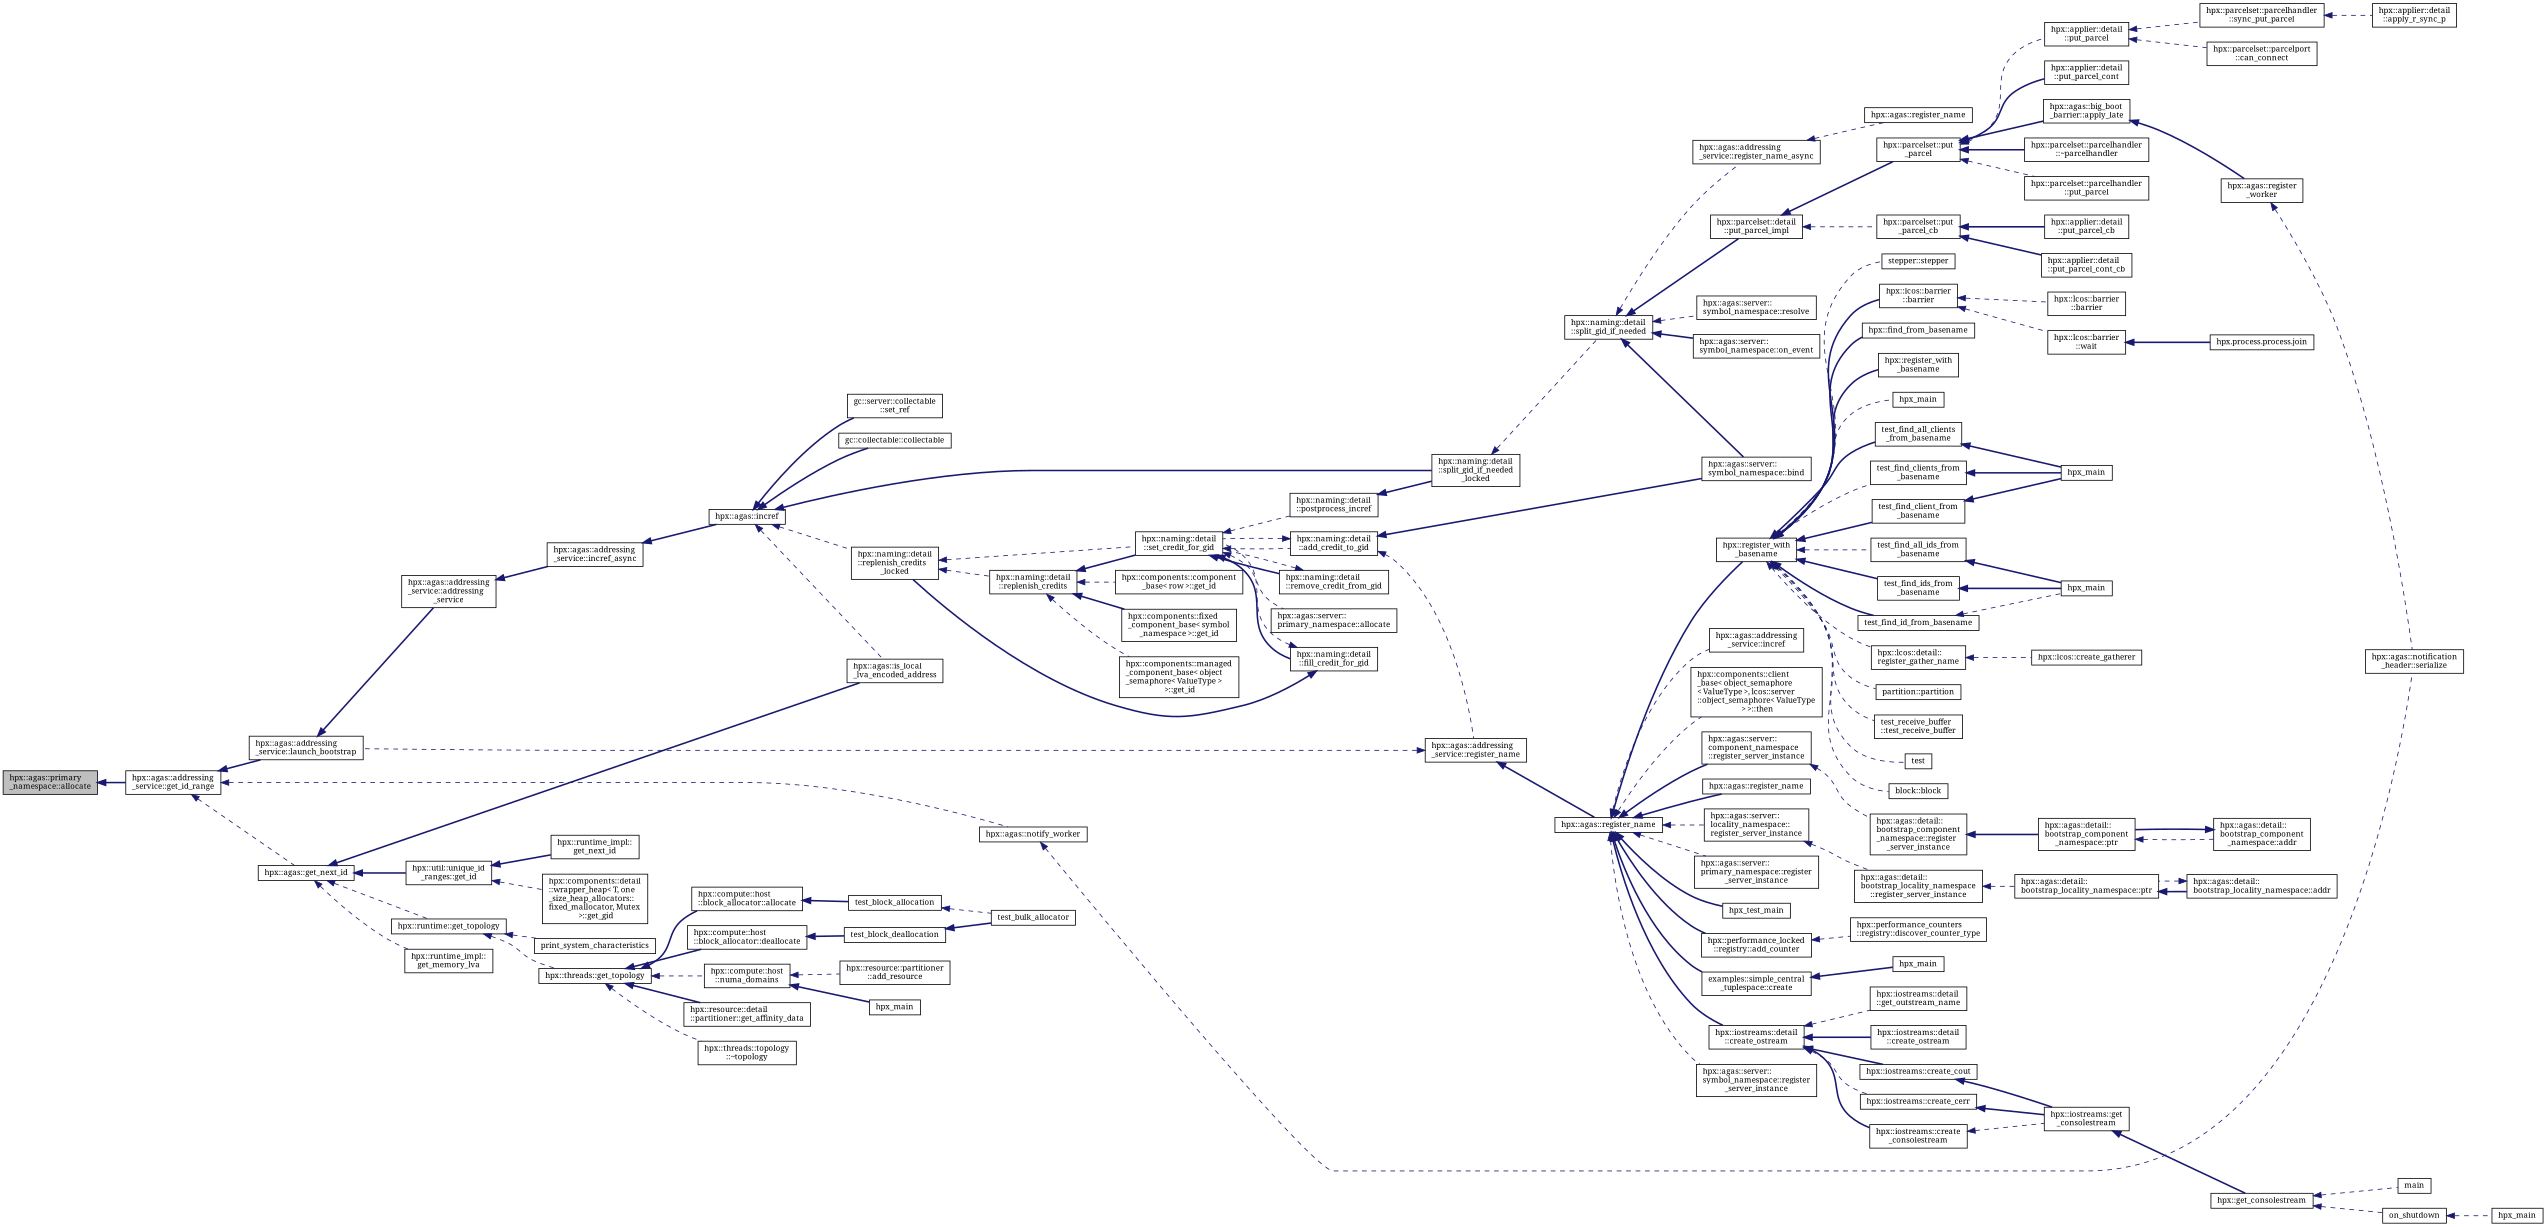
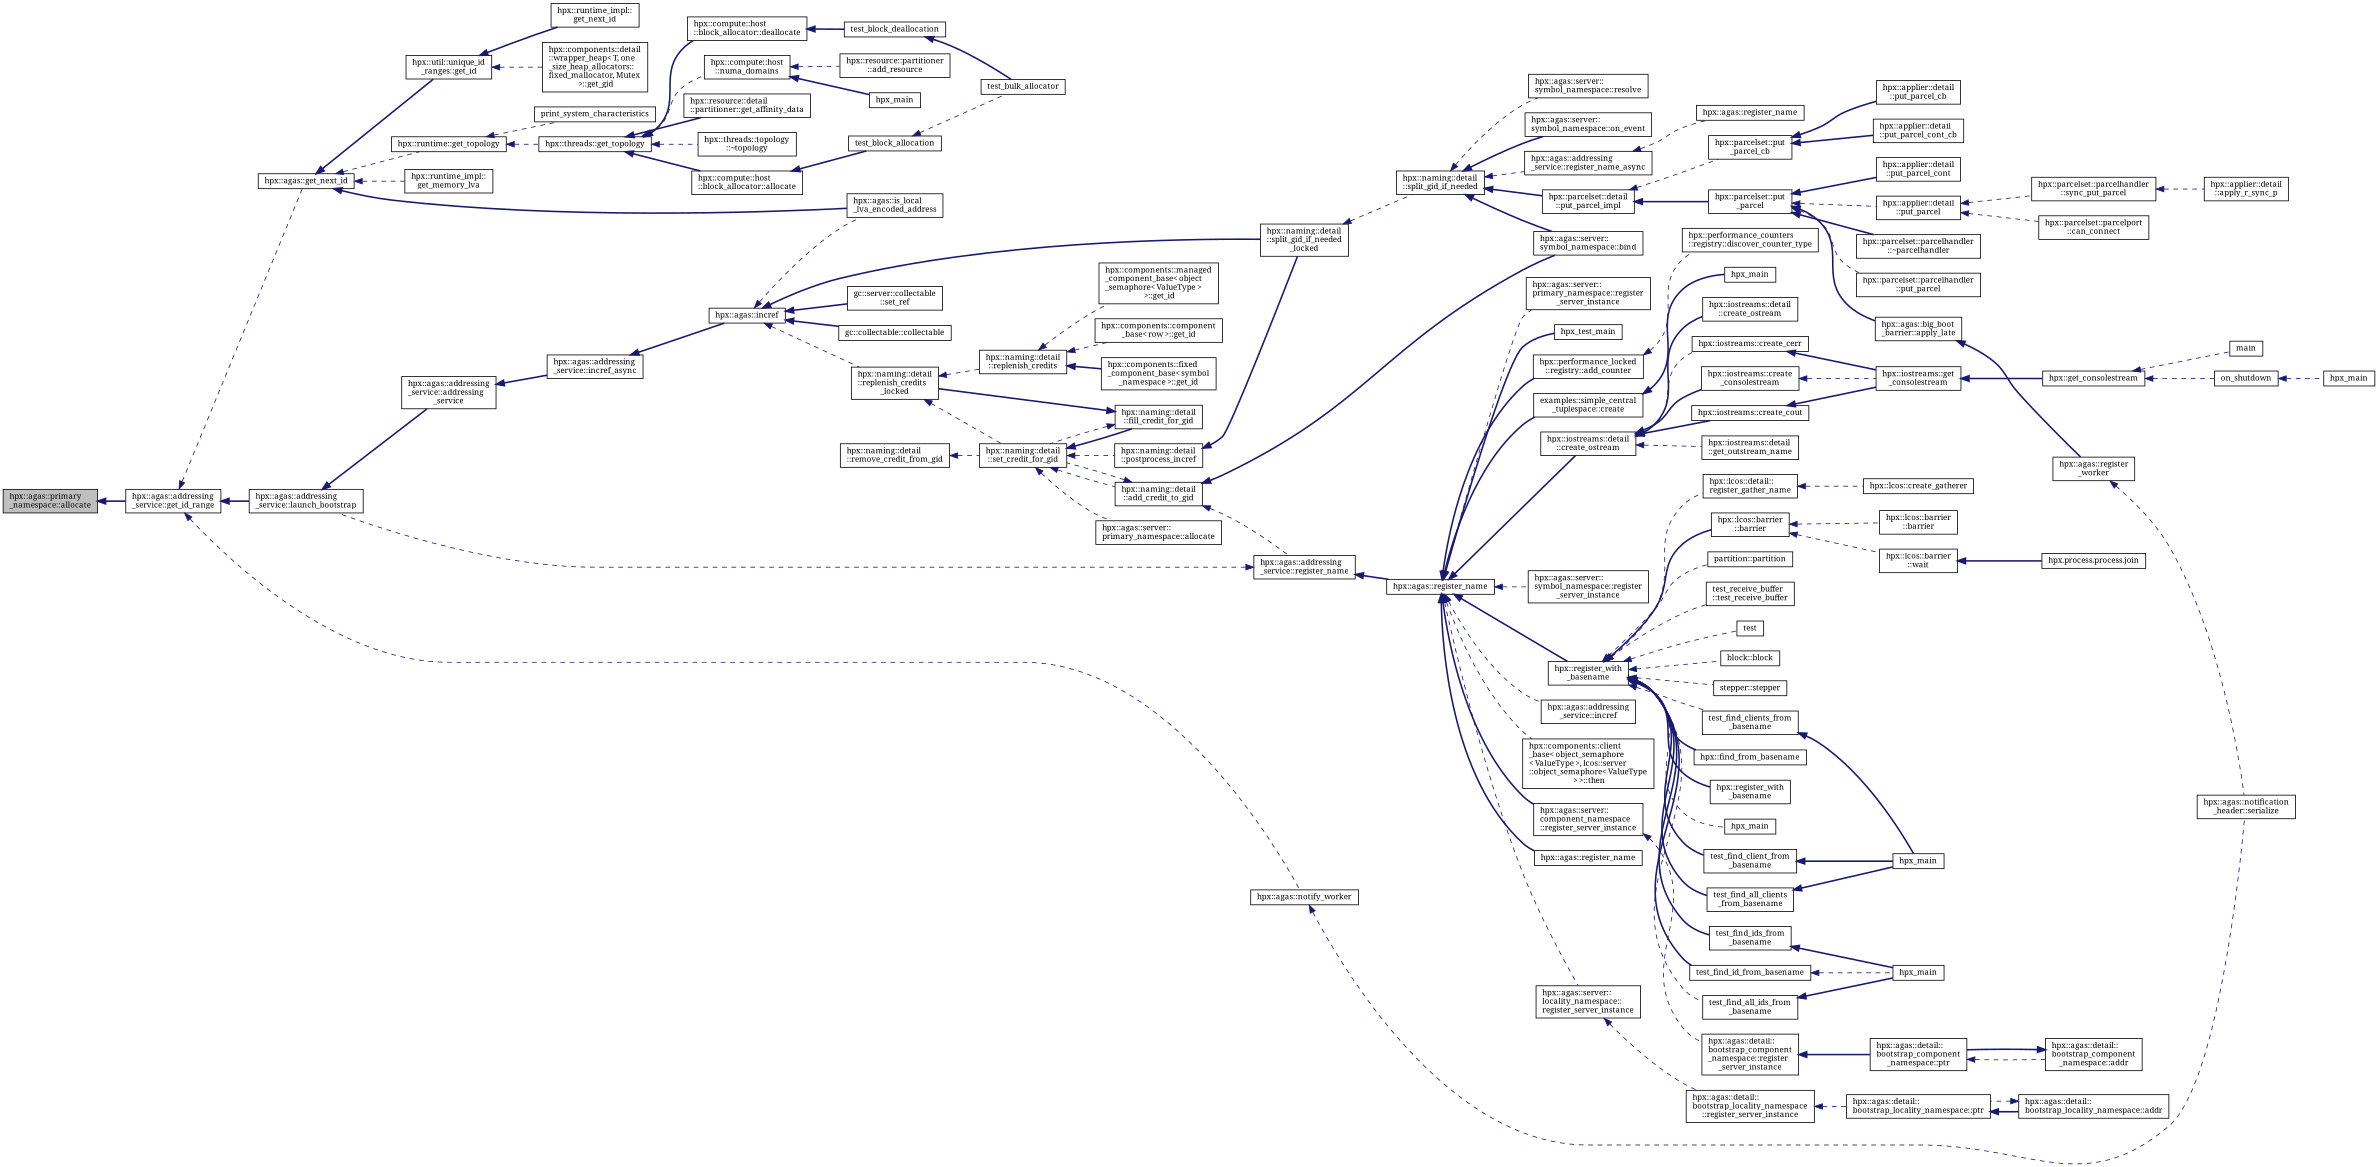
(1110, 562) -> none
(1258, 568) -> none
